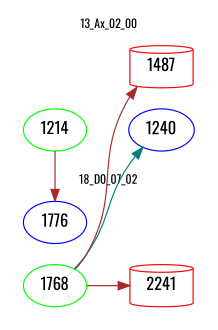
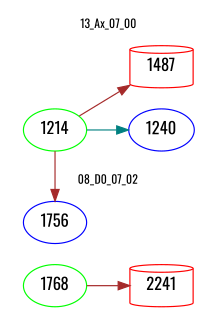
(109, 25) -> (109, 25)
(108, 181) -> (108, 181)
(107, 185) -> (99, 104)
(113, 196) -> (102, 130)
(55, 222) -> (55, 222)
